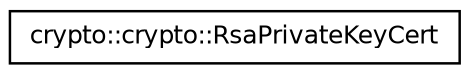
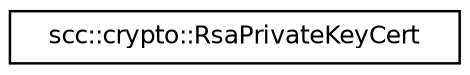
(235, 37) -> (235, 37)
